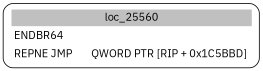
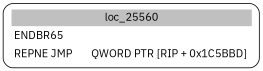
(44, 36) -> (44, 36)
